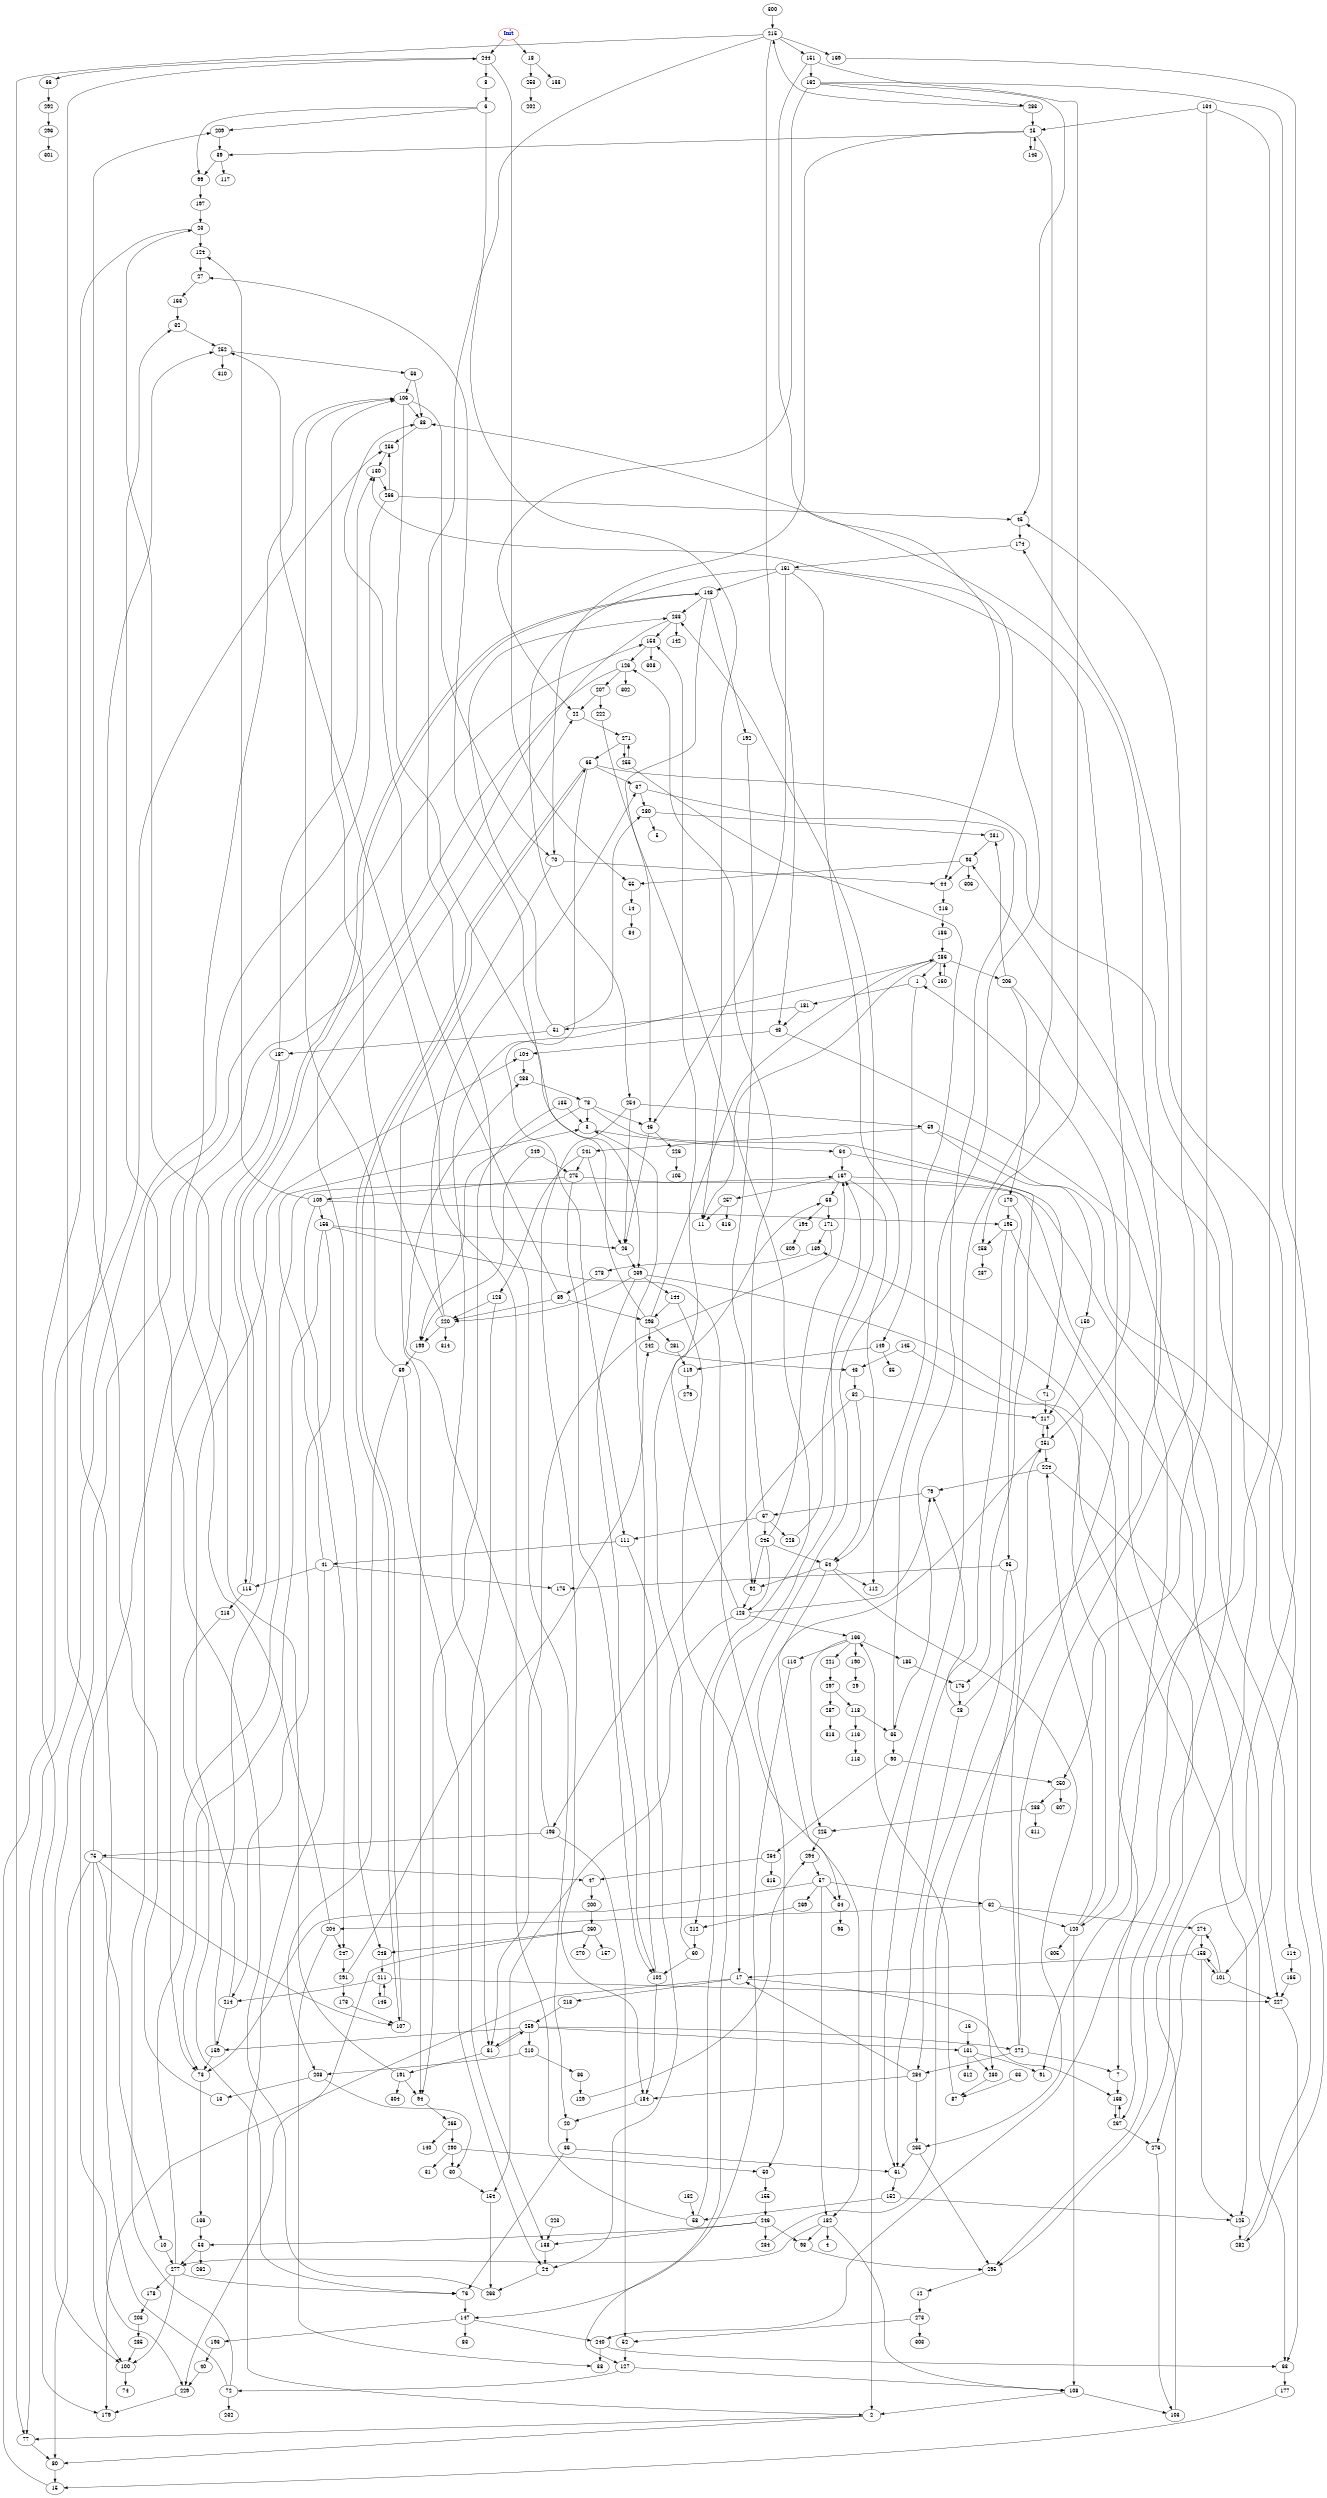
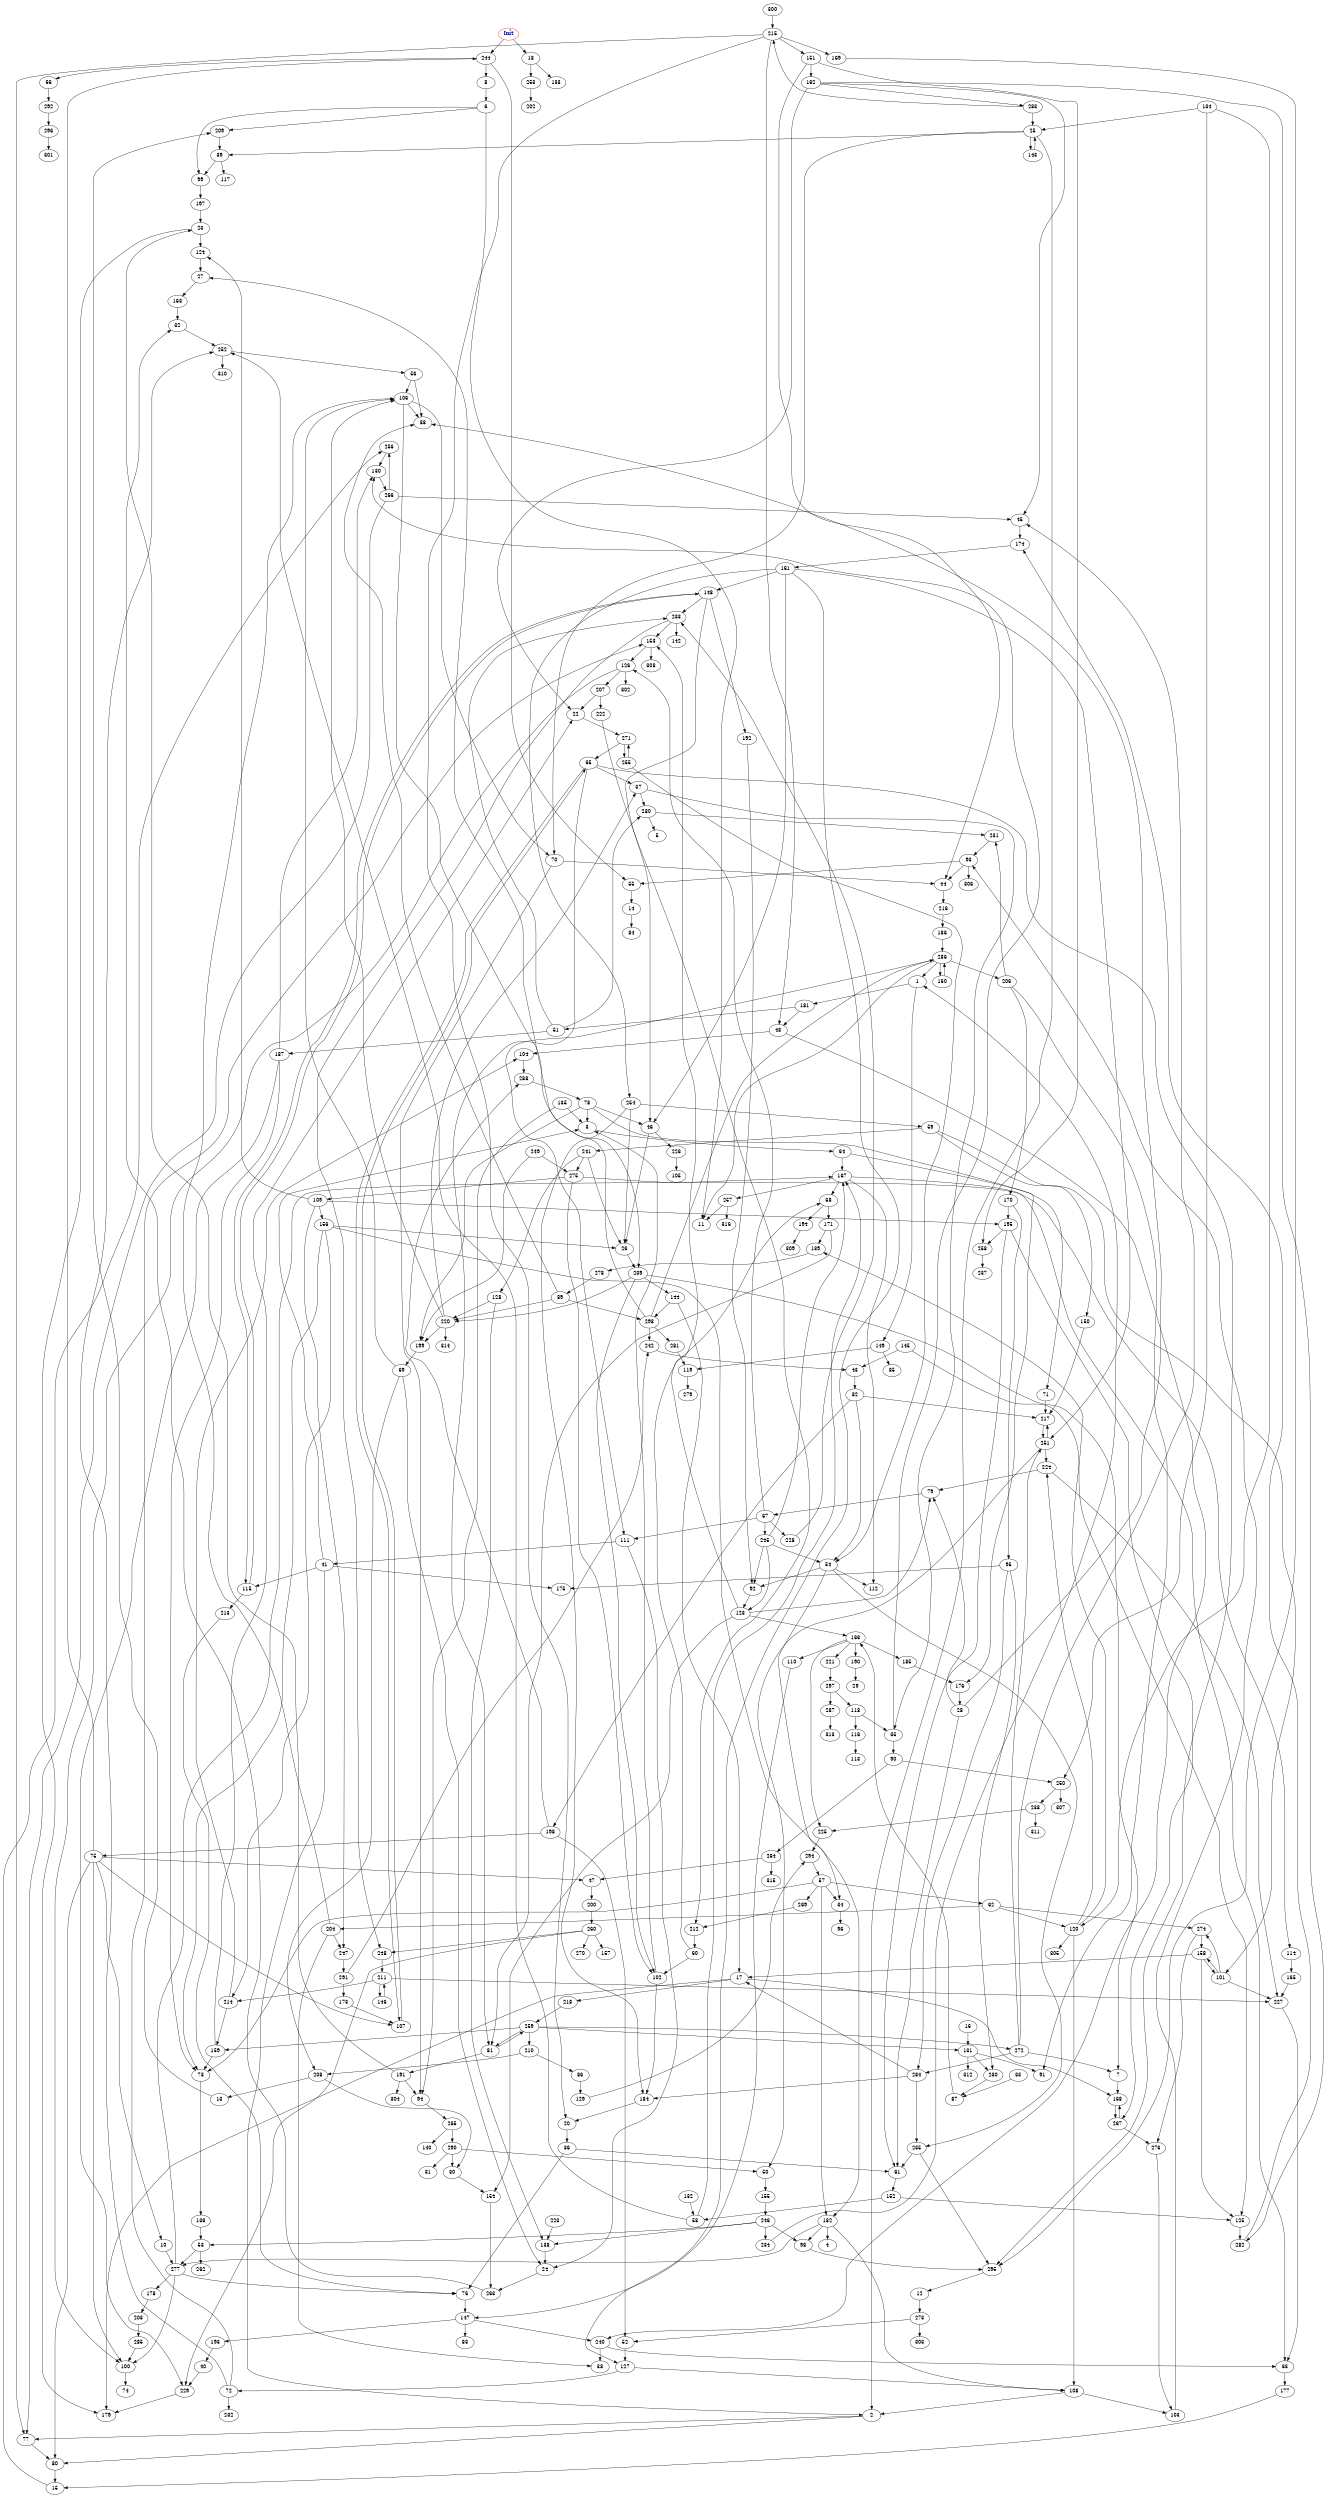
(408, 434) -> none
